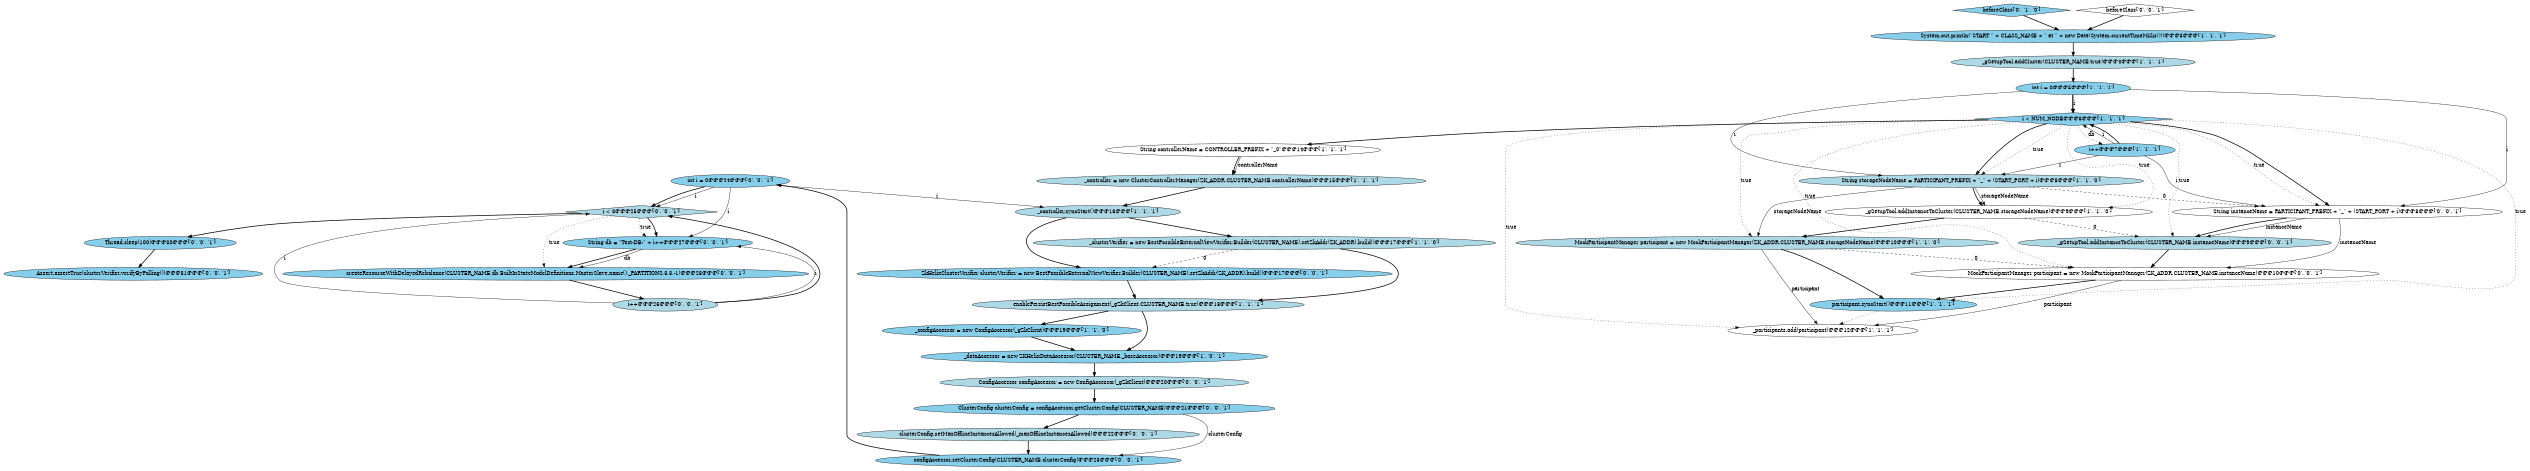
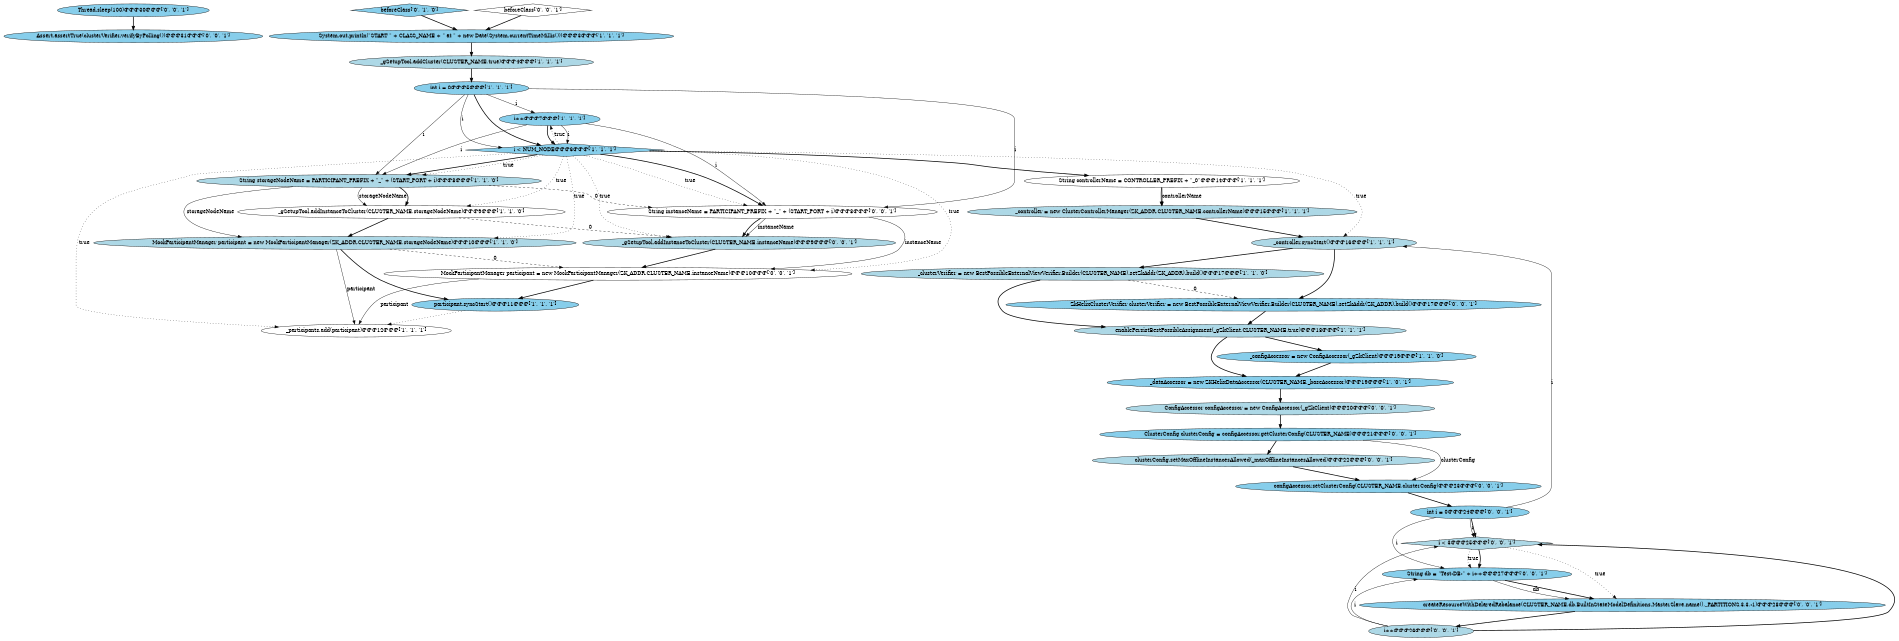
none -> (509, 103)
(2092, 135) -> (560, 135)
(386, 218) -> none
(2461, 288) -> (1028, 157)
